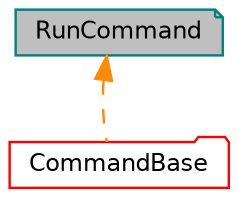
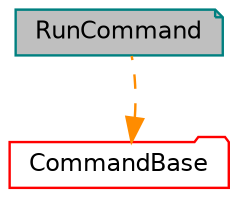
(103, 111) -> (135, 87)
